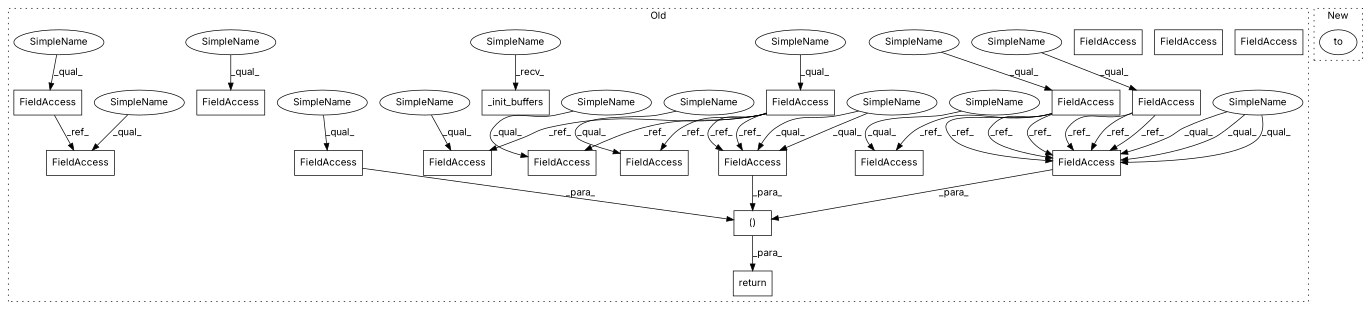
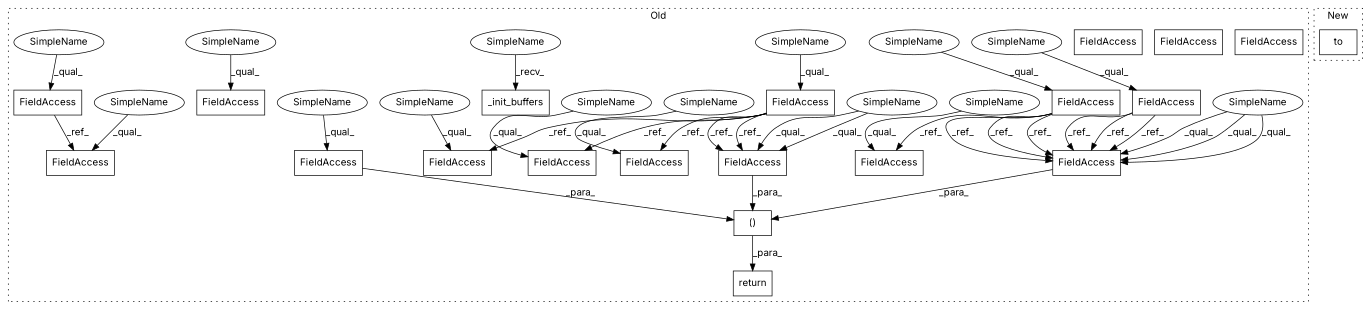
(1338, 42) -> (1338, 42)
